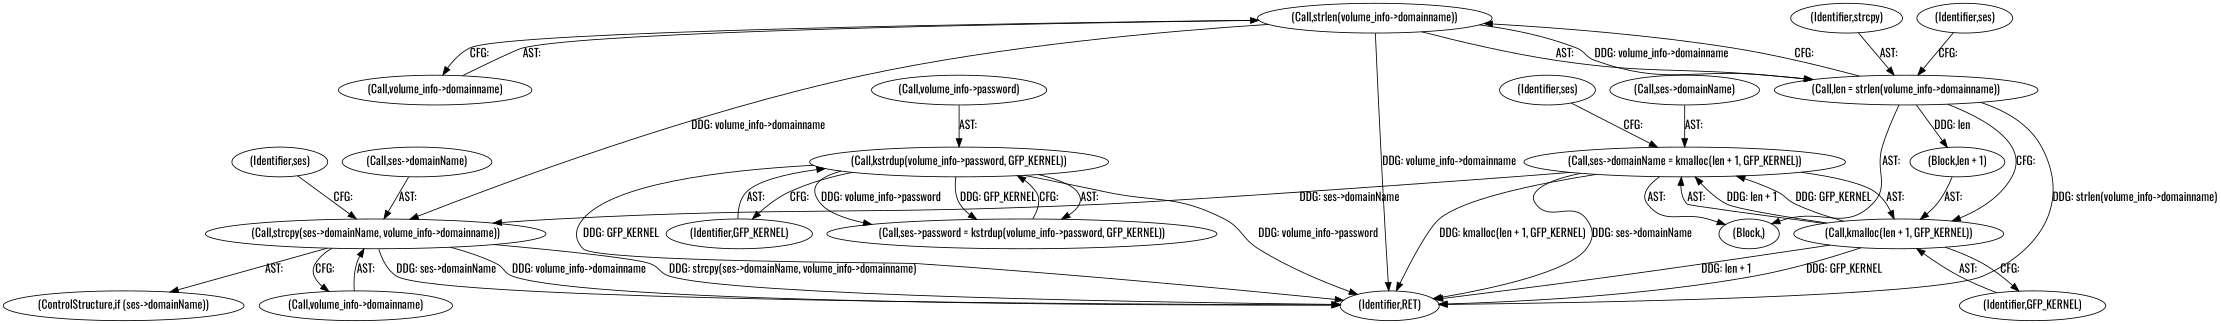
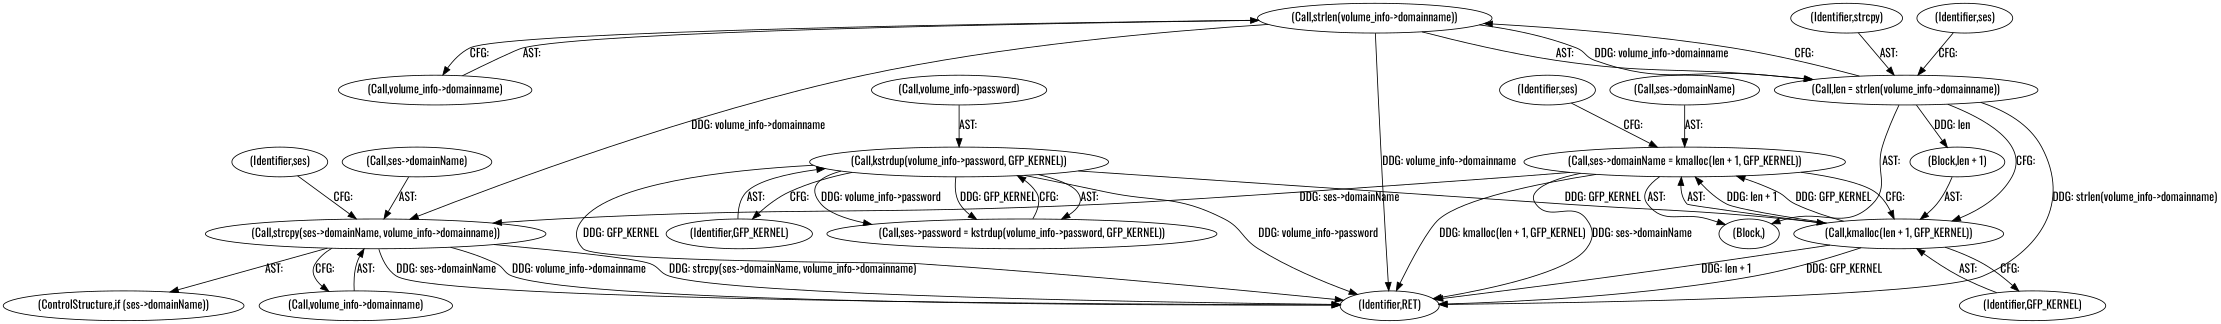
none -> (1448, 196)
(1897, 198) -> (1897, 198)
